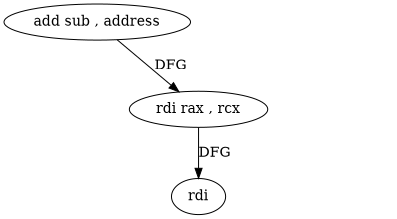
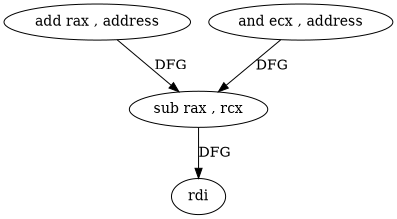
(97, 22) -> (97, 22)
none -> (301, 22)
(199, 109) -> (199, 109)
